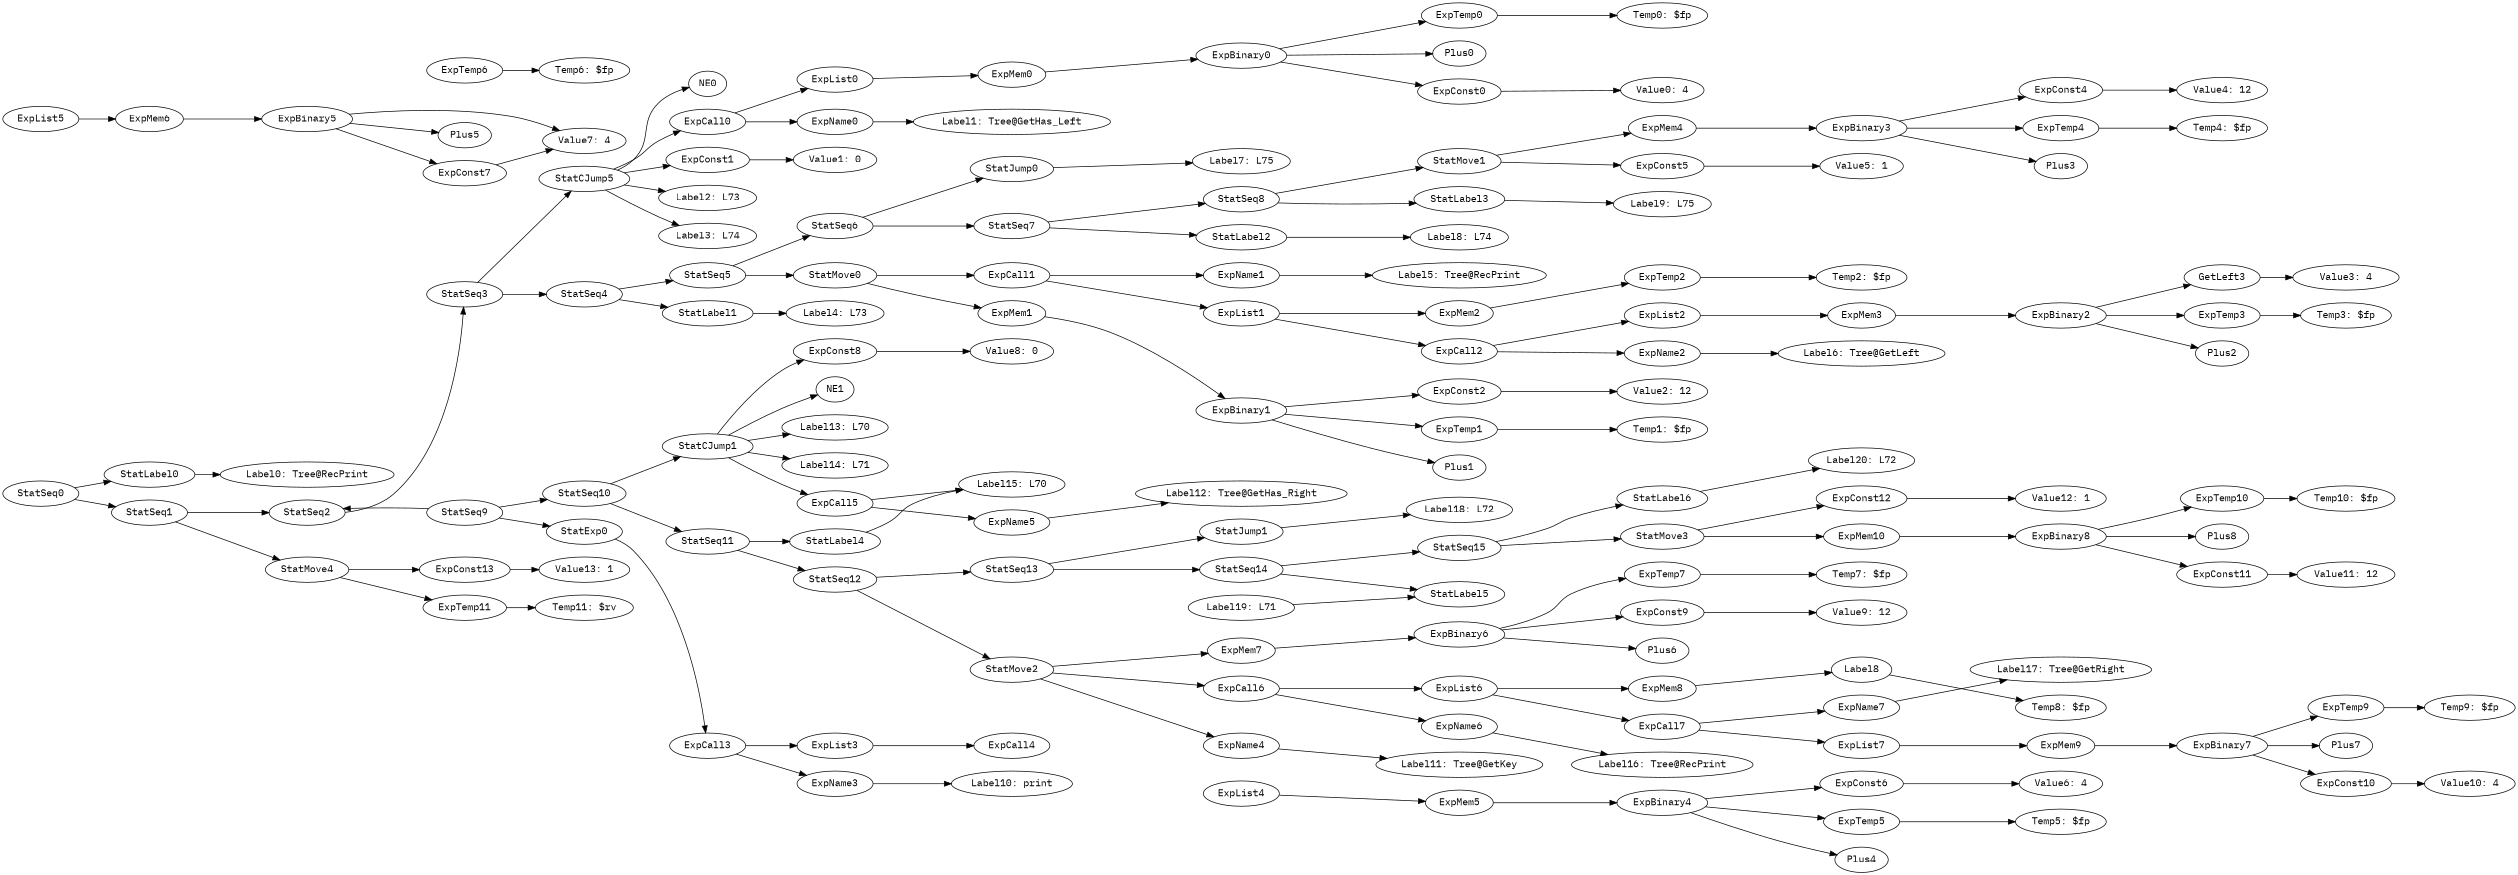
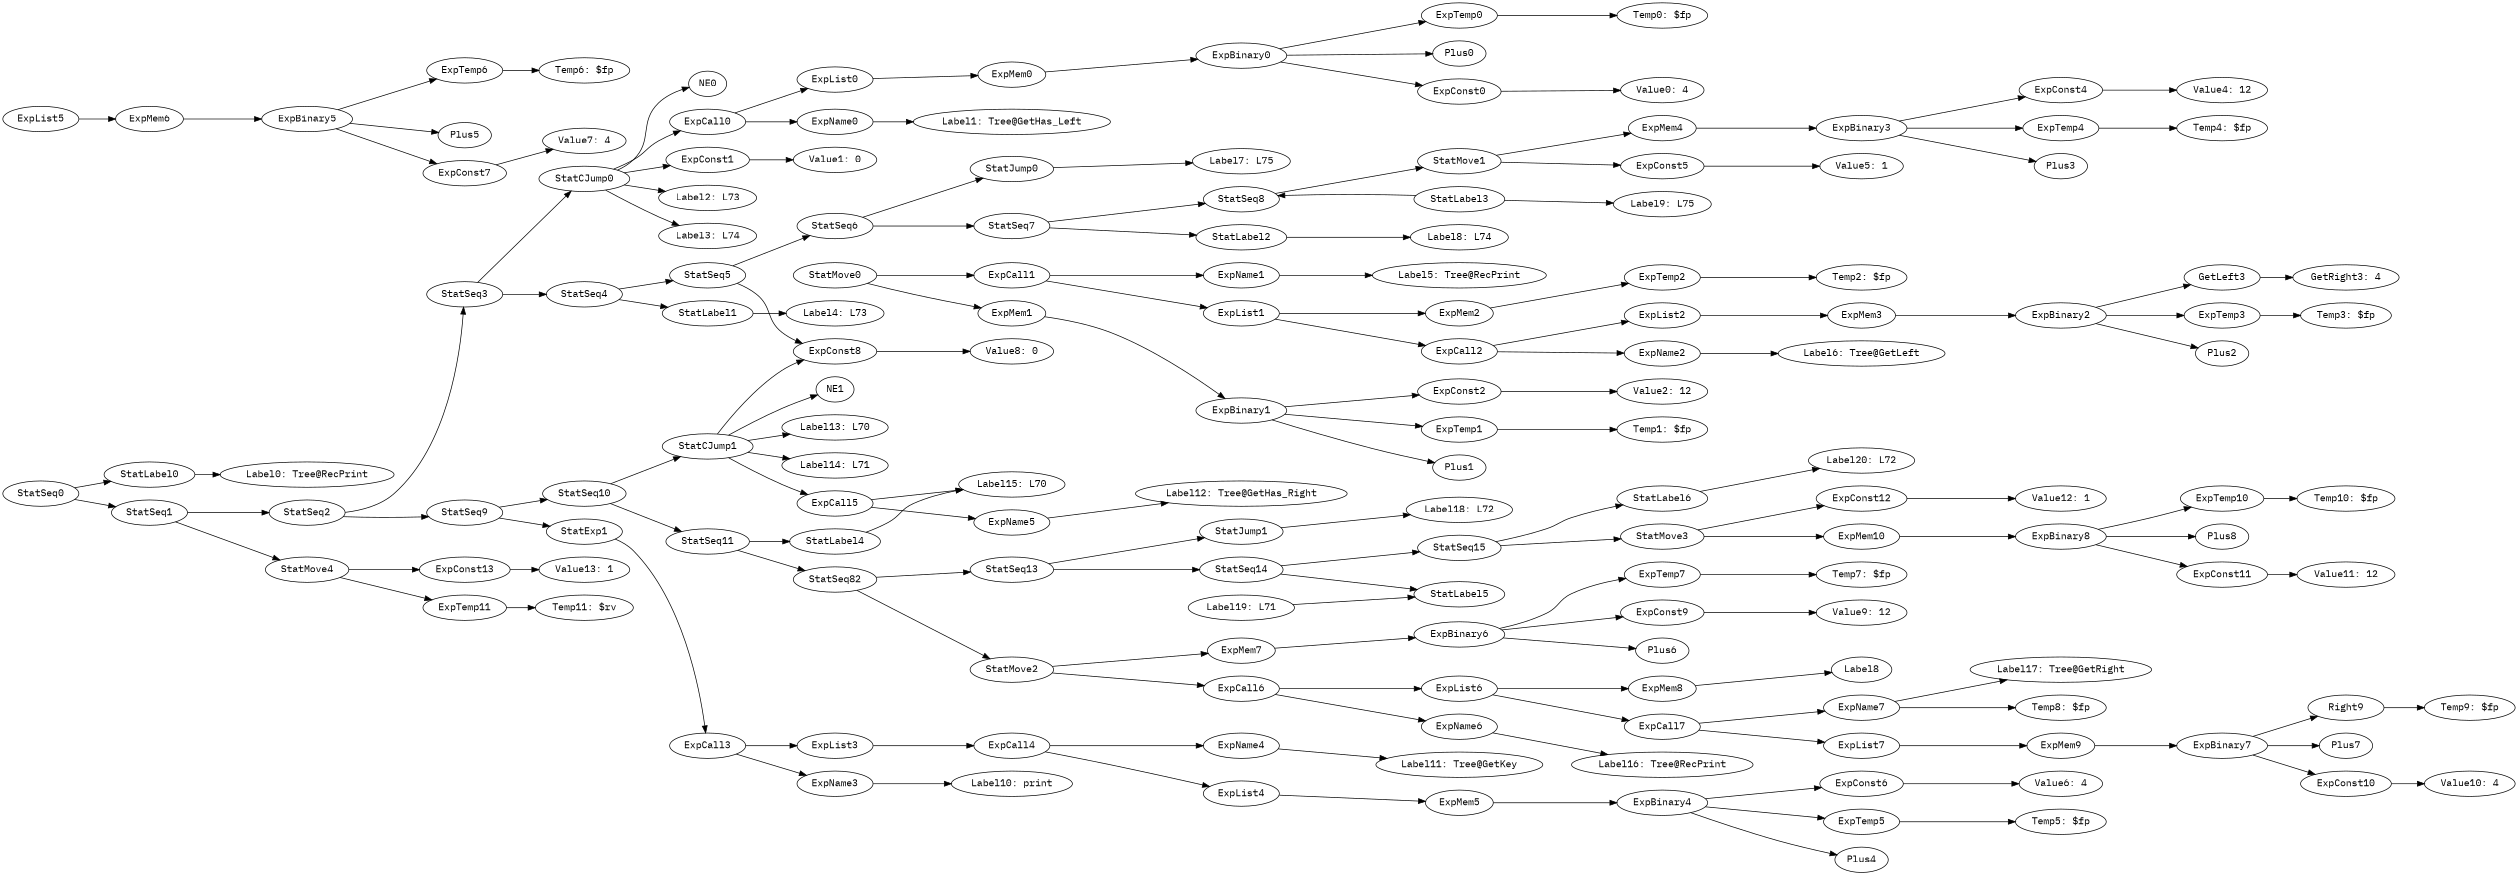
(452, 111) -> (384, 95)
(584, 179) -> (584, 179)
(1343, 204) -> (1351, 195)
(766, 275) -> (767, 309)
(2346, 277) -> (2346, 277)
(390, 508) -> (382, 517)
(584, 532) -> (584, 532)
(835, 580) -> (835, 580)
(1950, 686) -> (1954, 708)
(1124, 707) -> (1123, 746)
(2346, 708) -> (2346, 708)
none -> (1124, 768)
